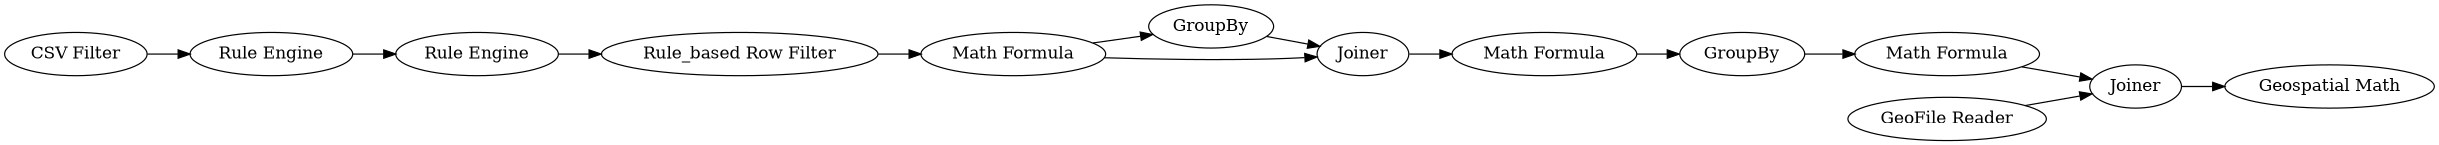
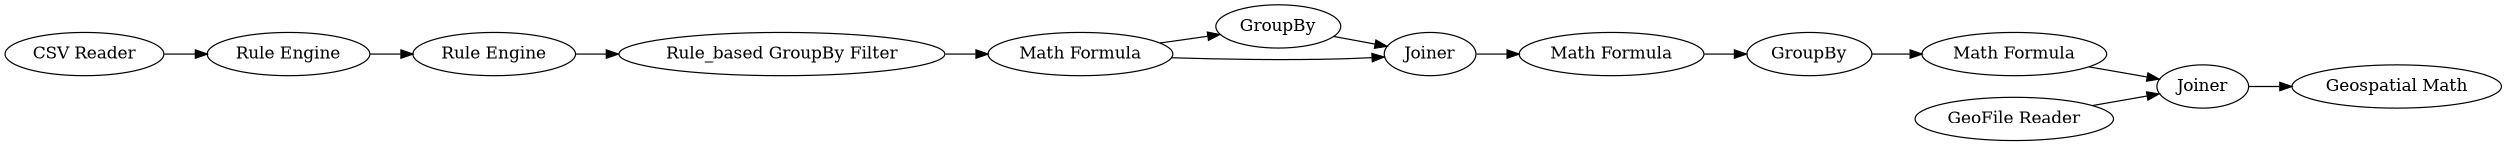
(76, 54) -> (84, 54)
(740, 54) -> (782, 54)
